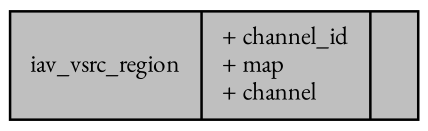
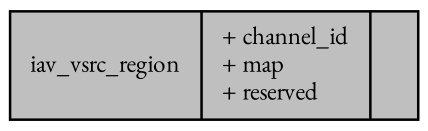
(270, 92) -> (271, 92)
